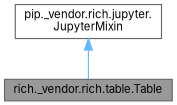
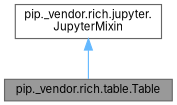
(88, 90) -> (88, 90)
